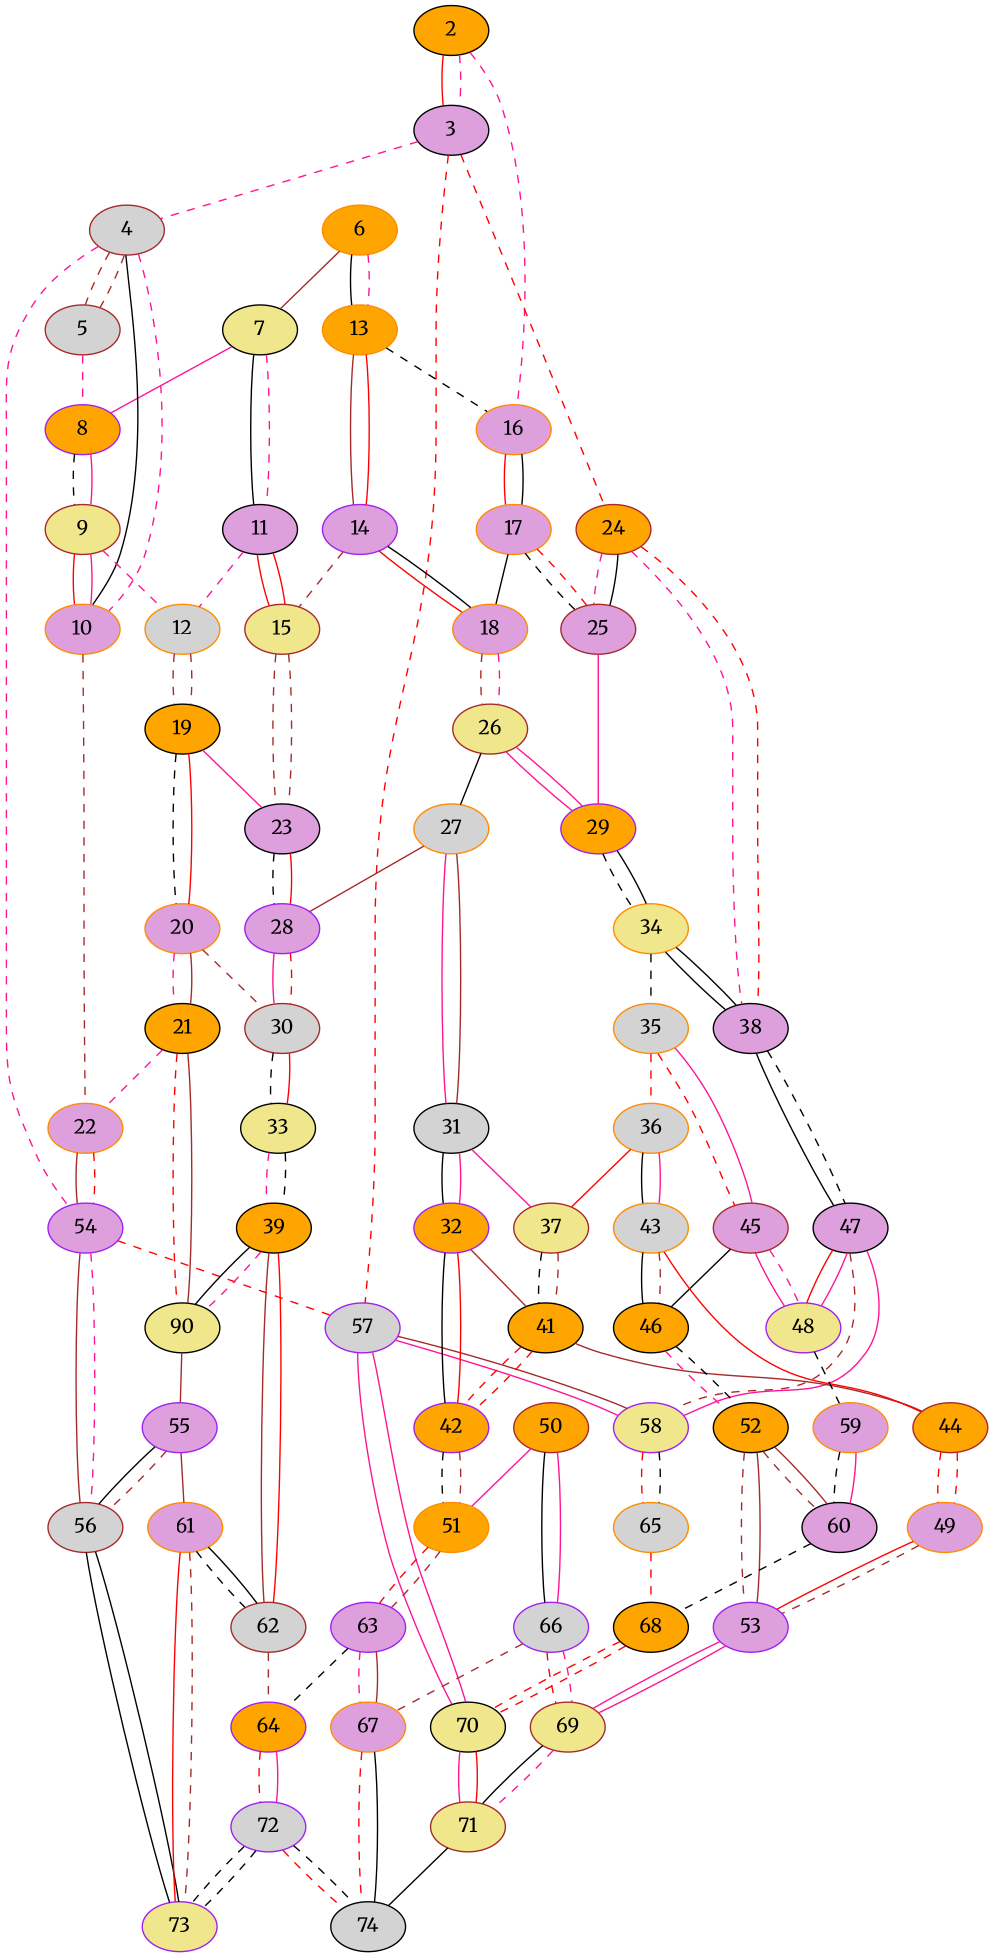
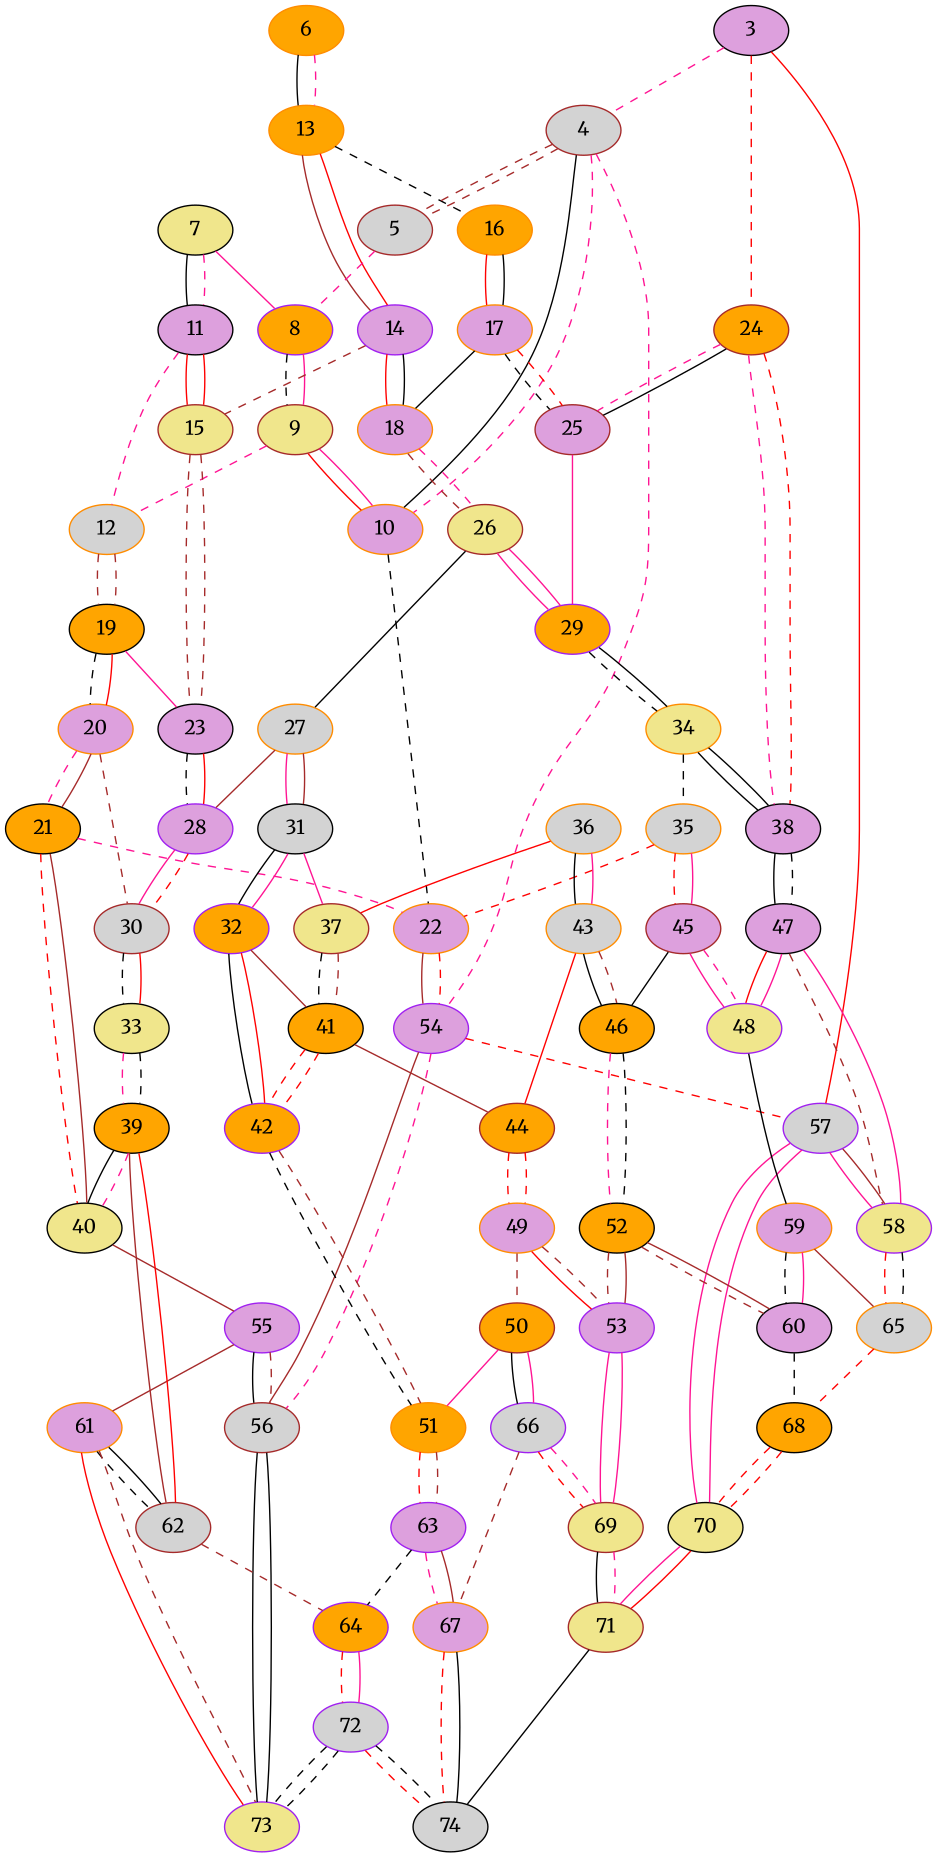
(451, 30) -> none
(310, 280) -> none
(514, 430) -> (495, 230)
(395, 728) -> (859, 566)
(84, 879) -> (408, 729)
(651, 1079) -> (560, 883)
none -> (517, 1278)
none -> (844, 1278)
(182, 1328) -> (85, 1228)
(827, 1378) -> (765, 1129)
